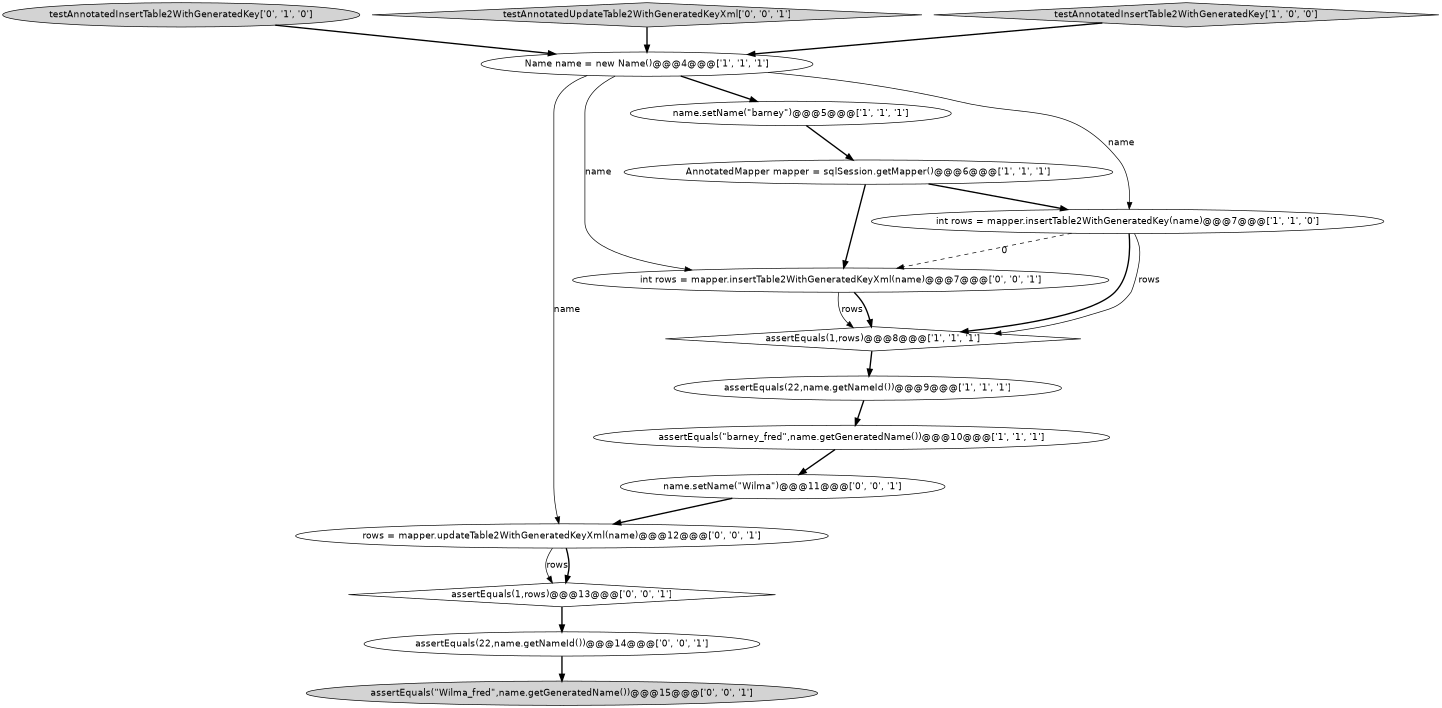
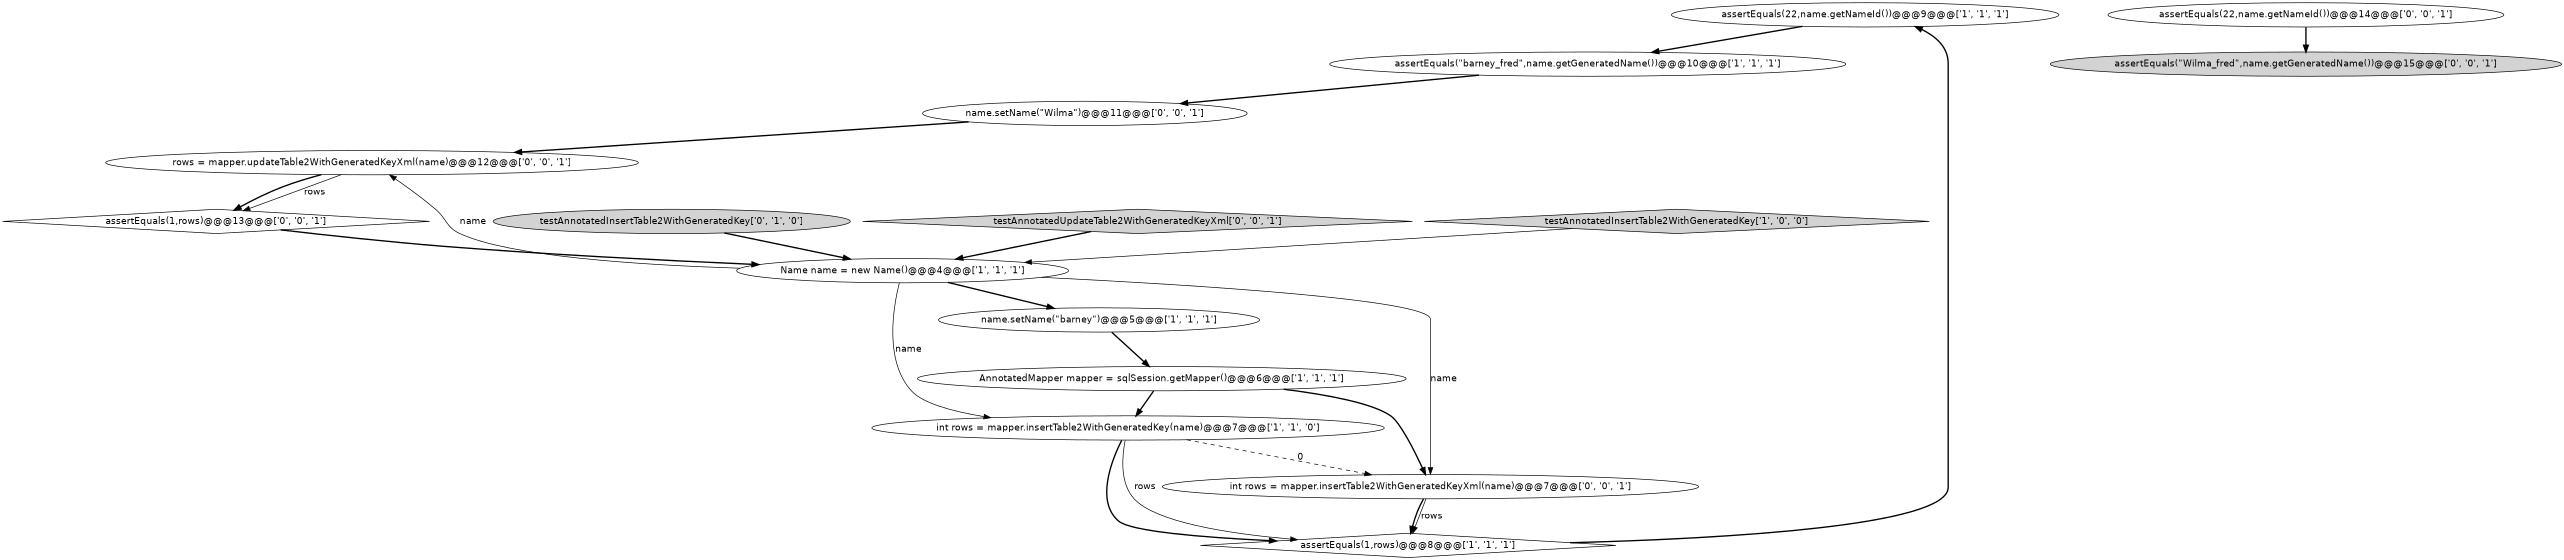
(929, 38) -> (1302, 245)
(562, 616) -> (492, 250)
